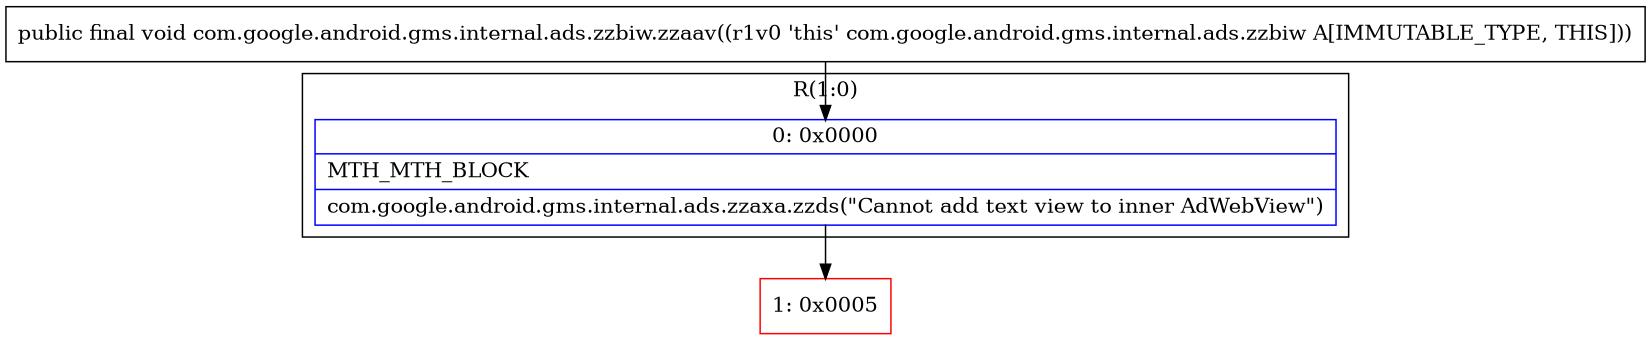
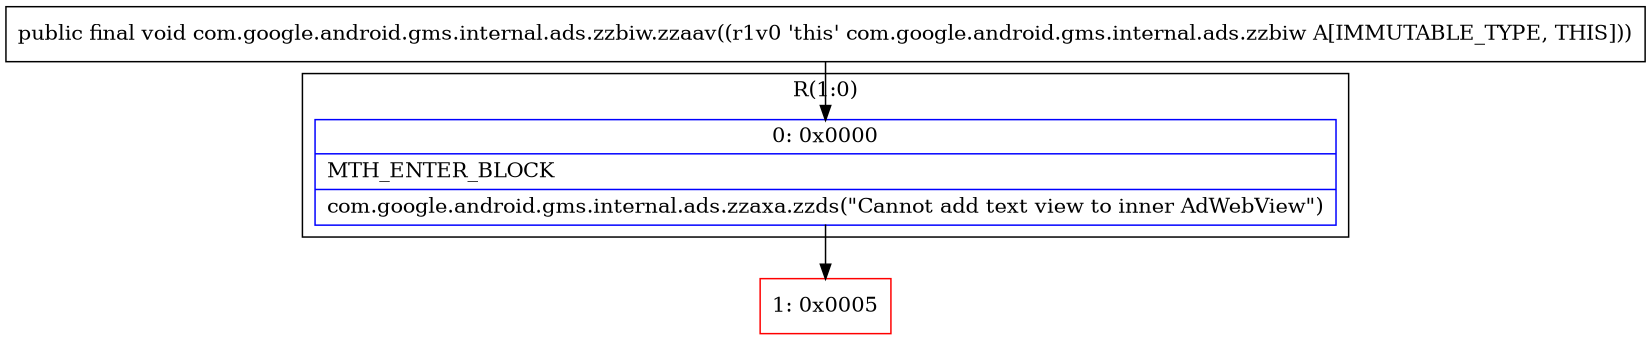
(428, 171) -> (441, 171)
